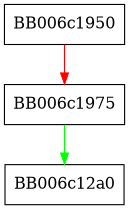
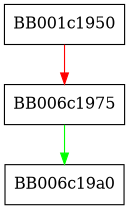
(65, 24) -> (65, 24)
(65, 185) -> (65, 185)
